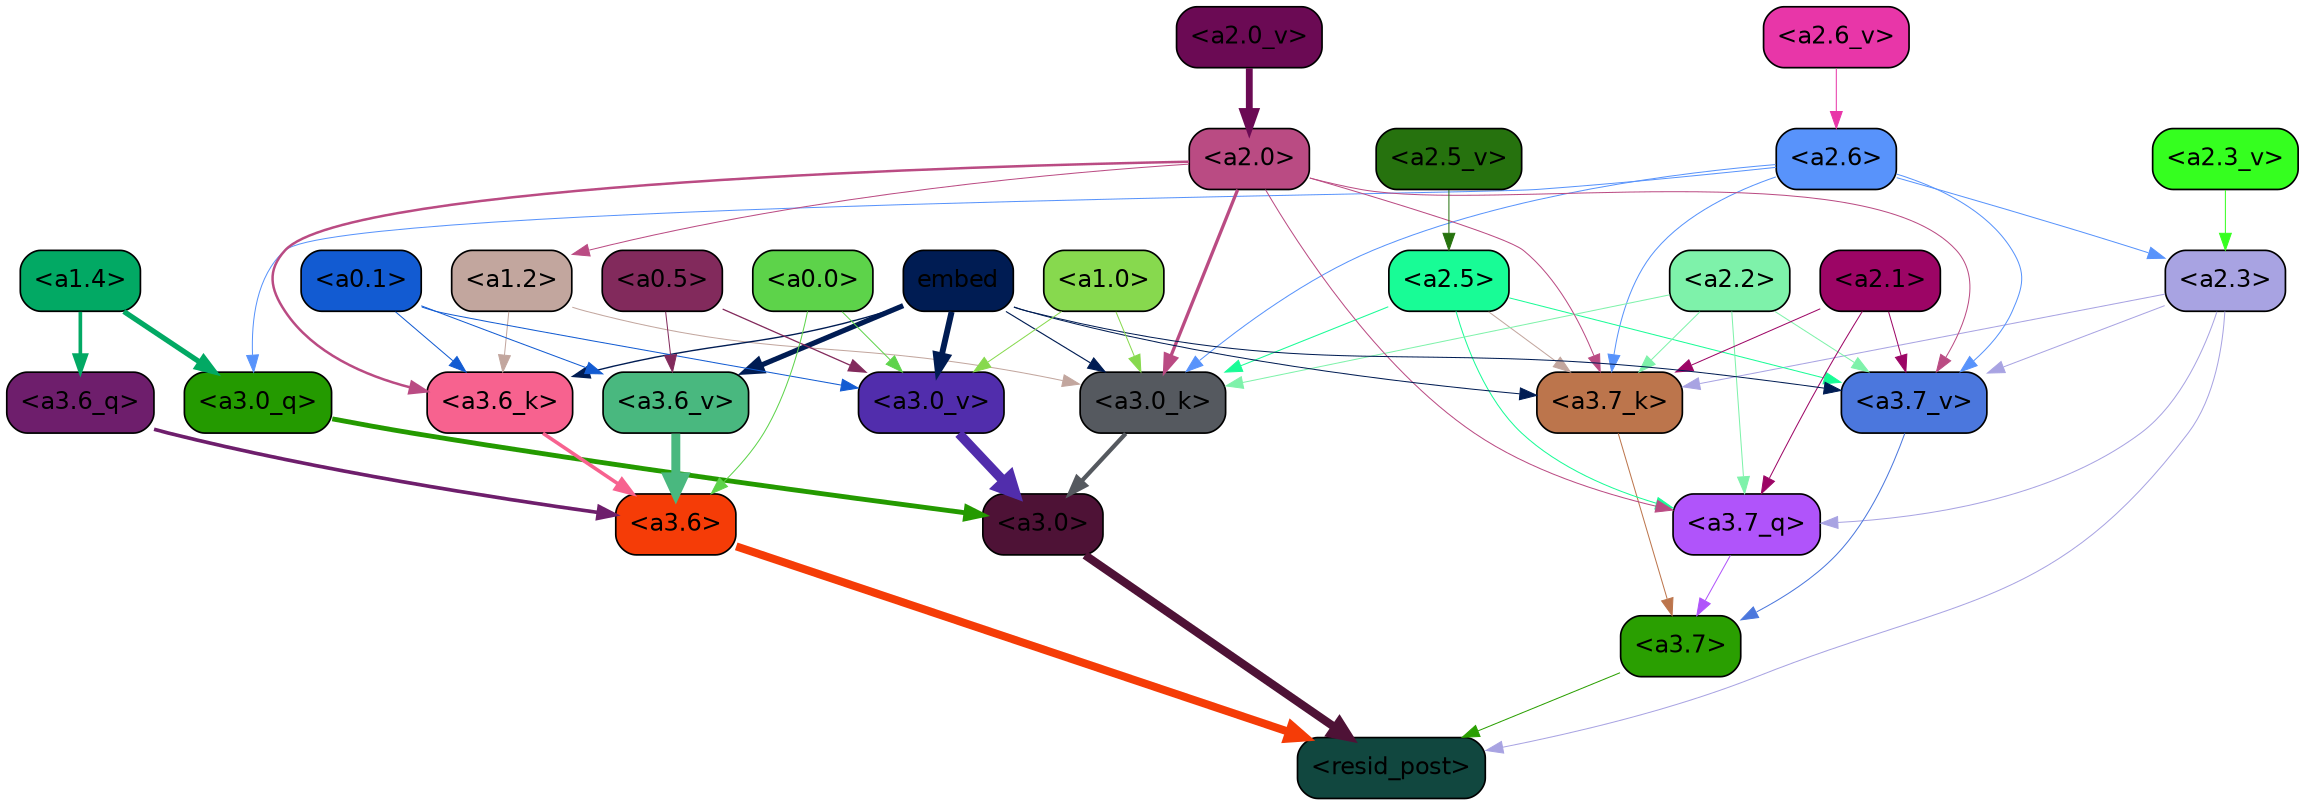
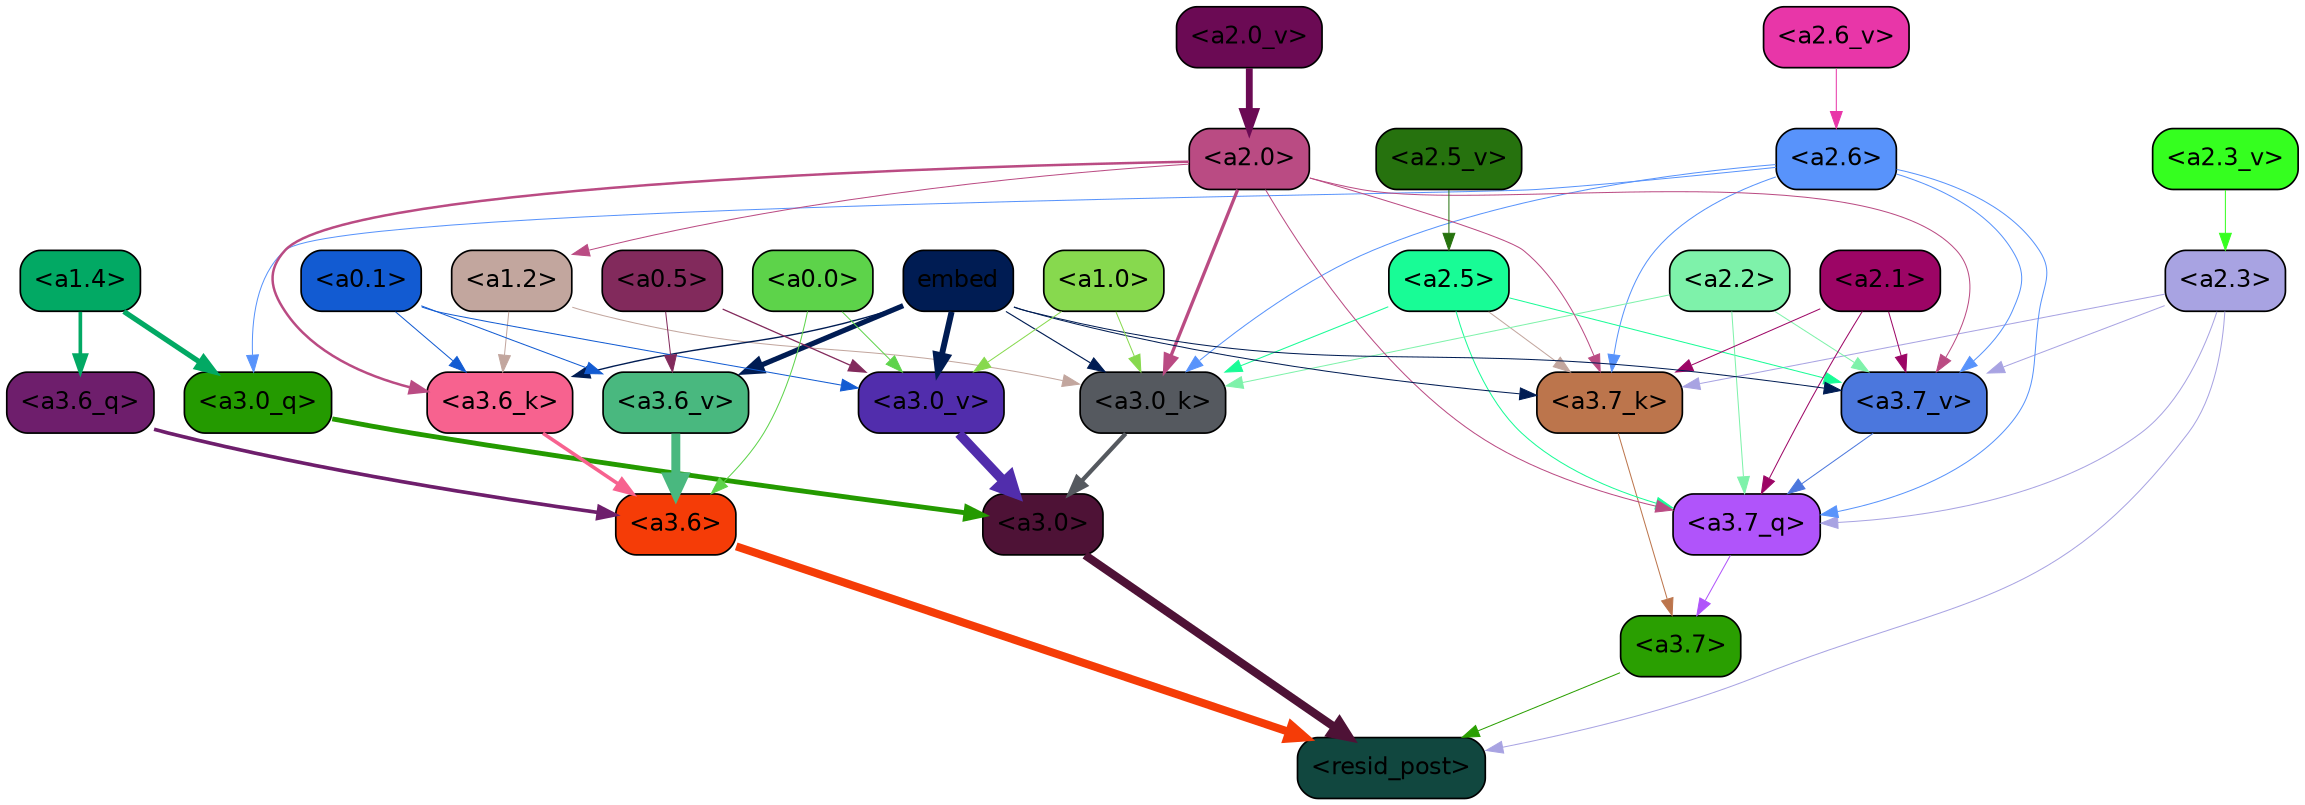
(2023, 214) -> (2036, 340)
(1682, 330) -> none
(1850, 539) -> (1837, 459)
